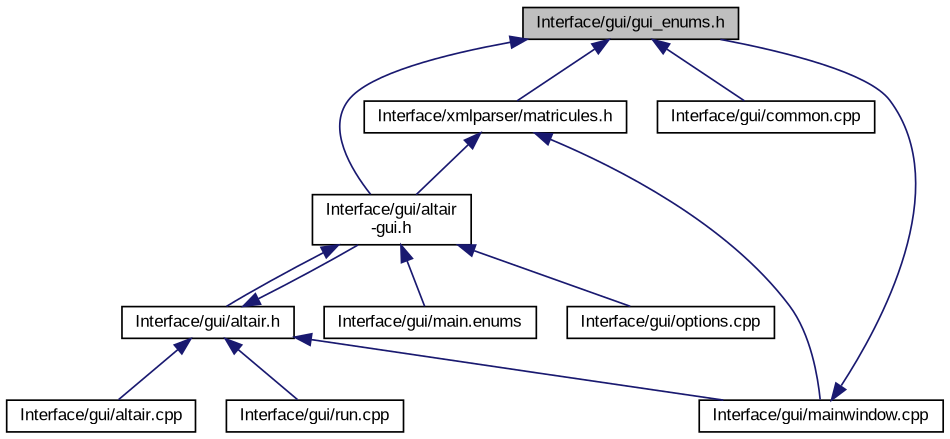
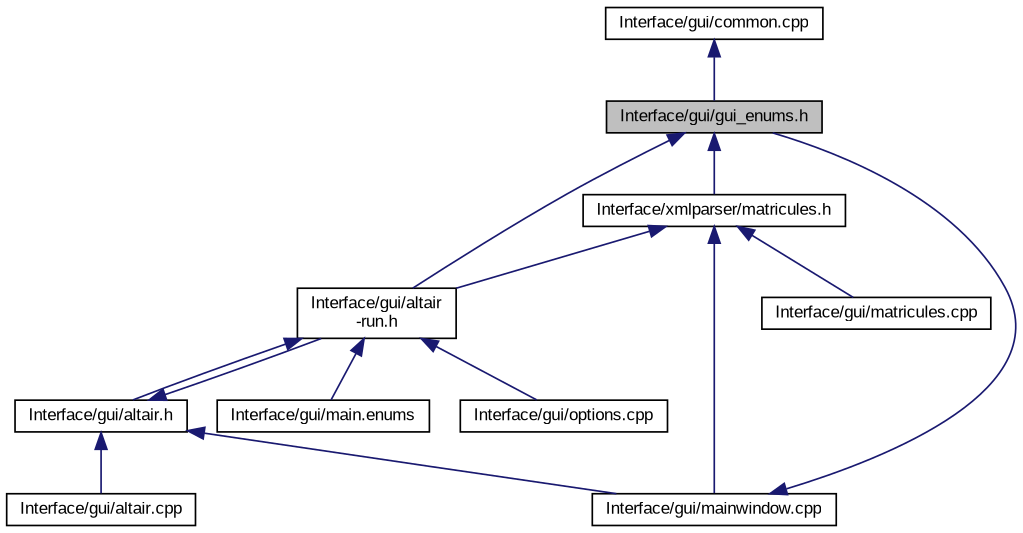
(706, 75) -> (714, 79)
(392, 220) -> (377, 313)
none -> (876, 313)
(315, 416) -> none
